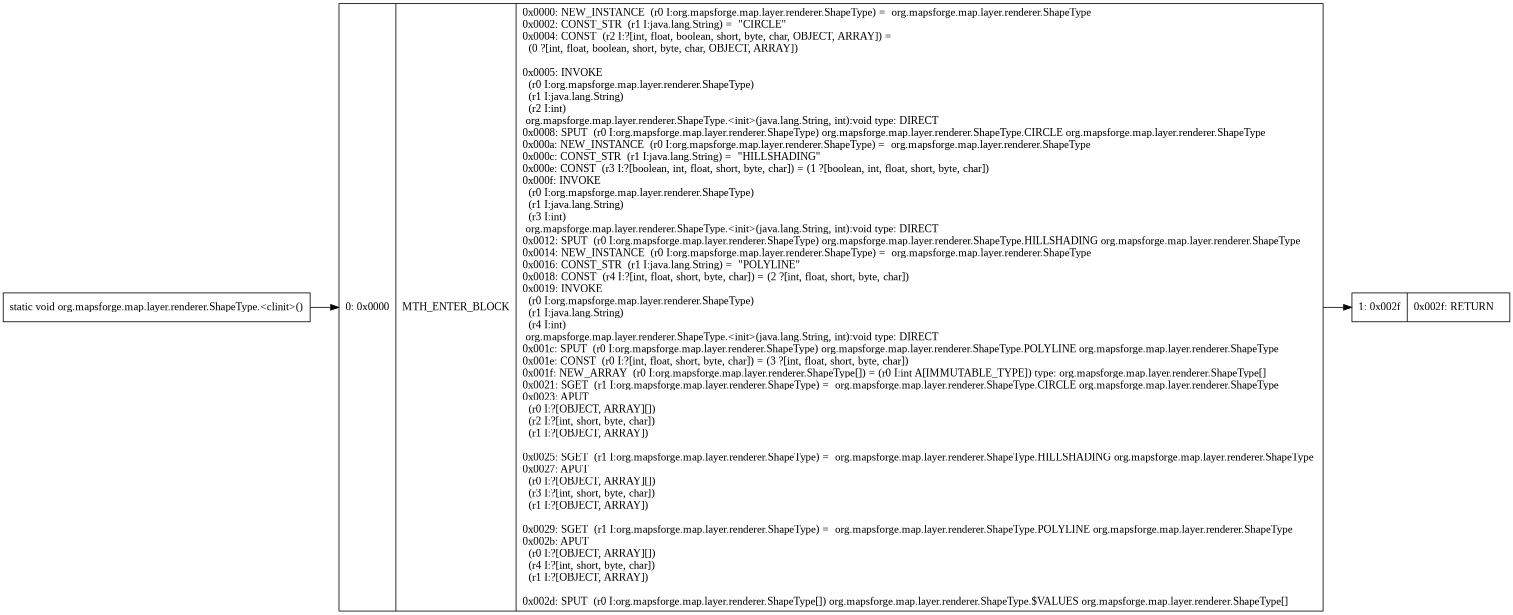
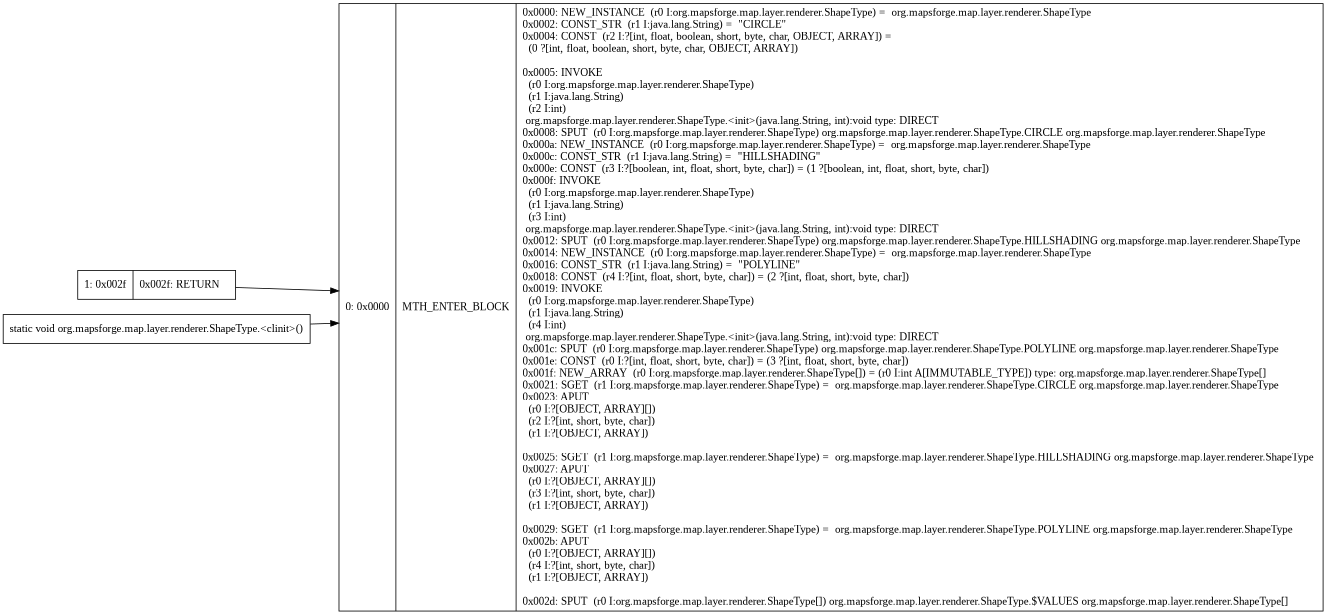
(1333, 307) -> (283, 289)
